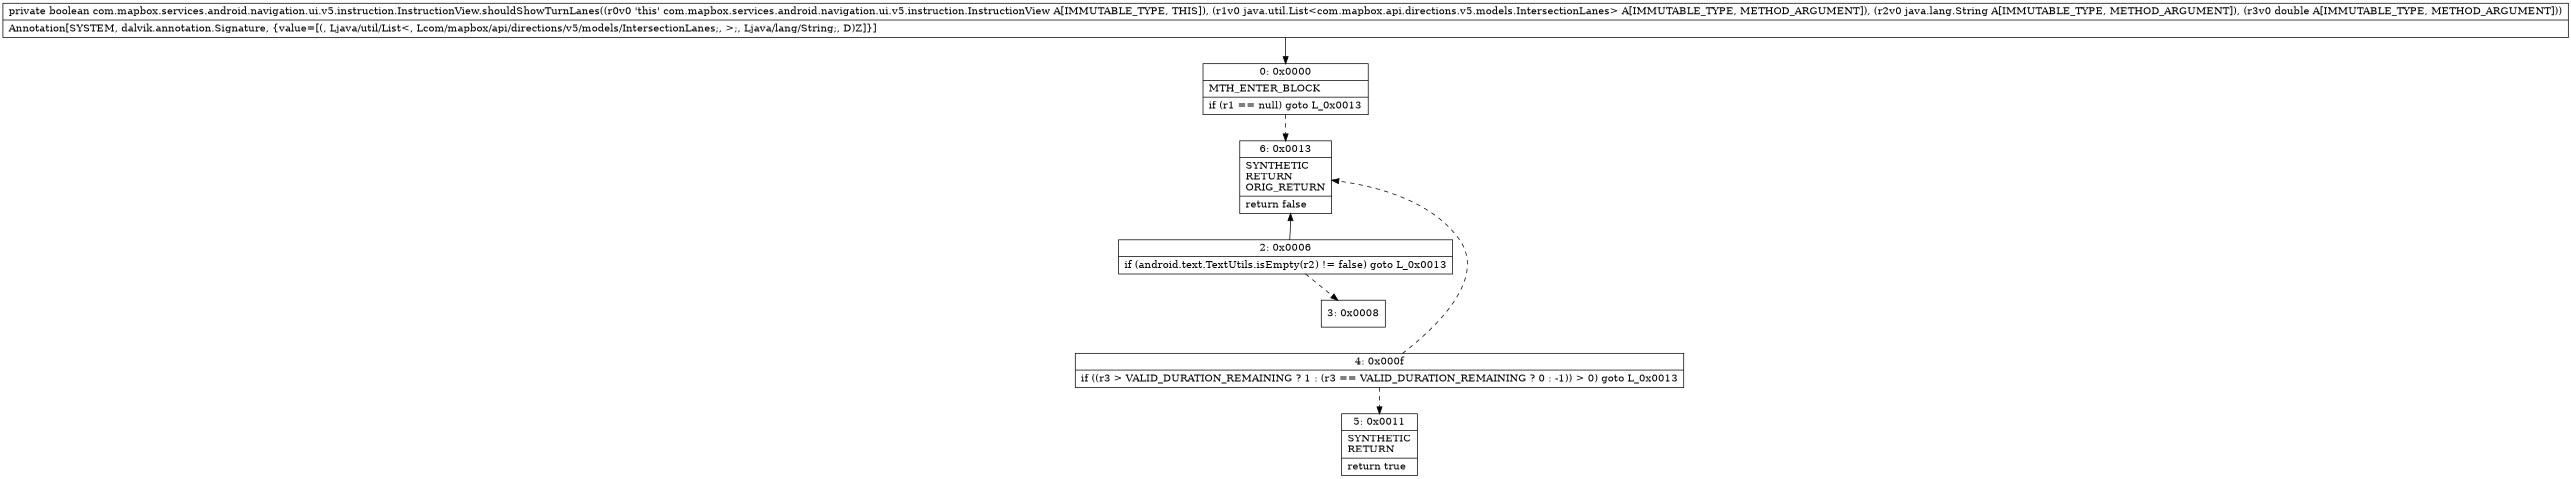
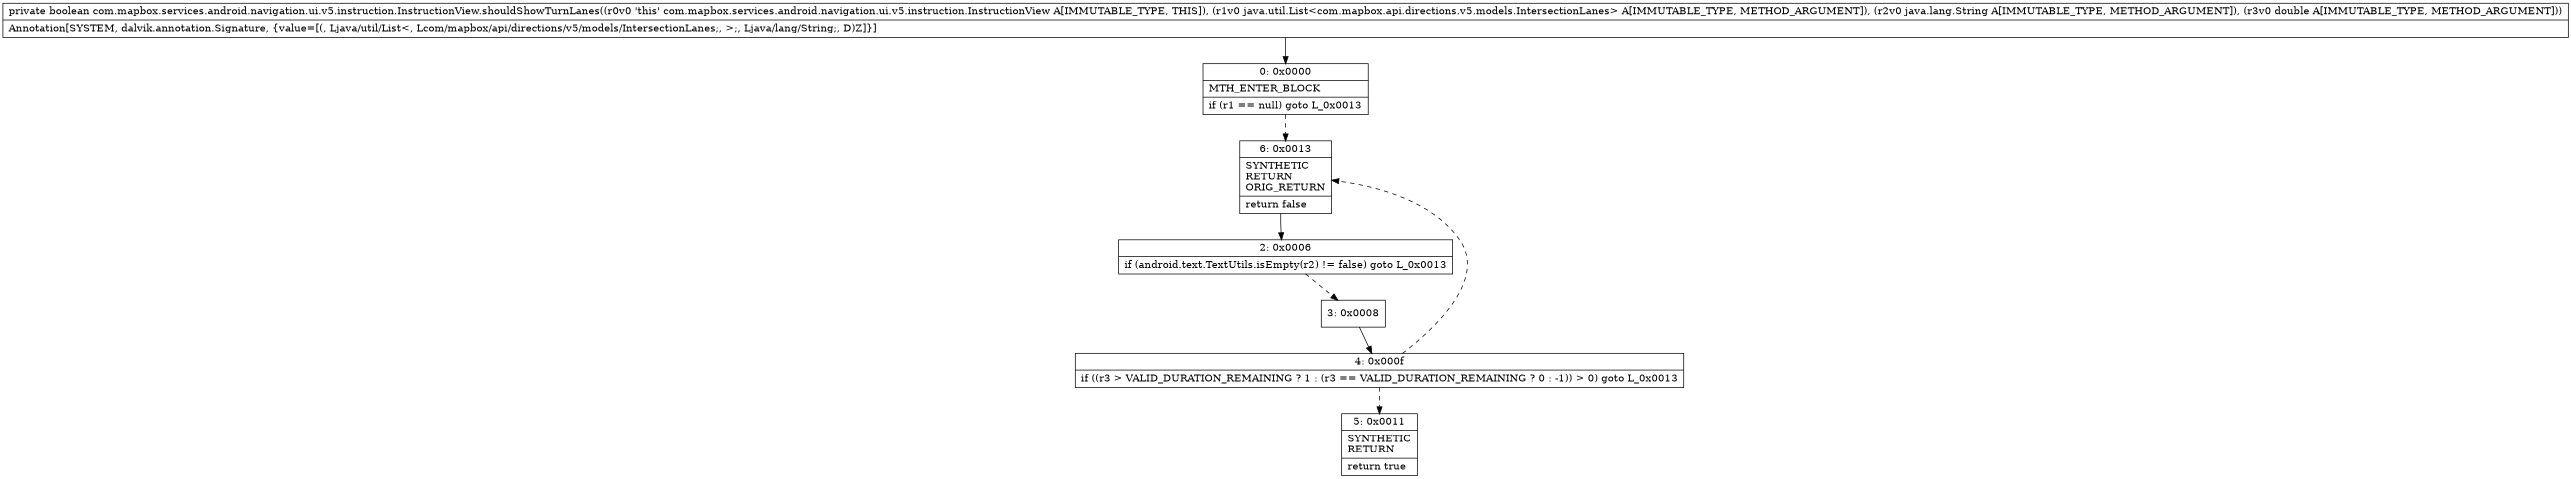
(1290, 230) -> (1281, 223)
none -> (1364, 337)
